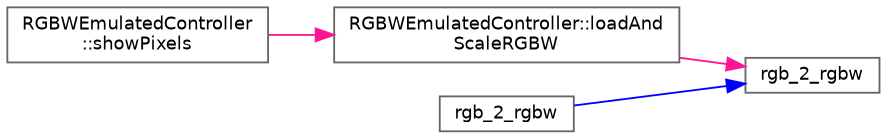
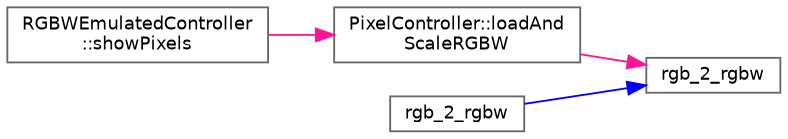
(507, 35) -> (457, 35)
